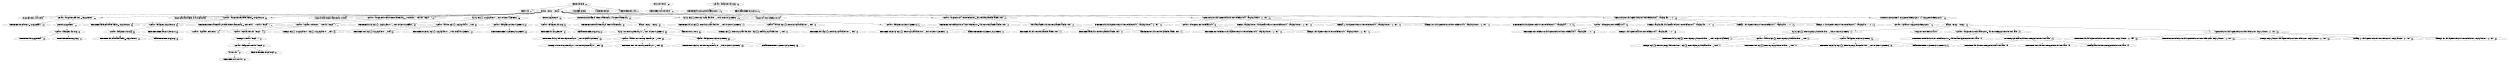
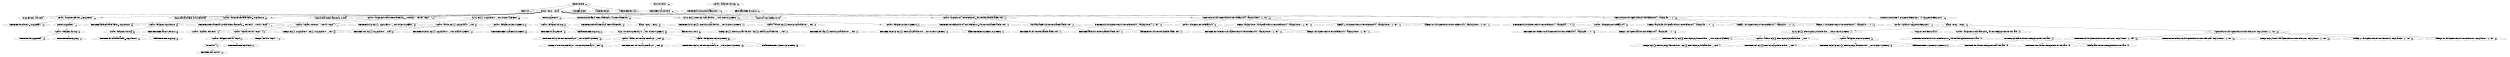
(249, 42) -> (238, 35)
